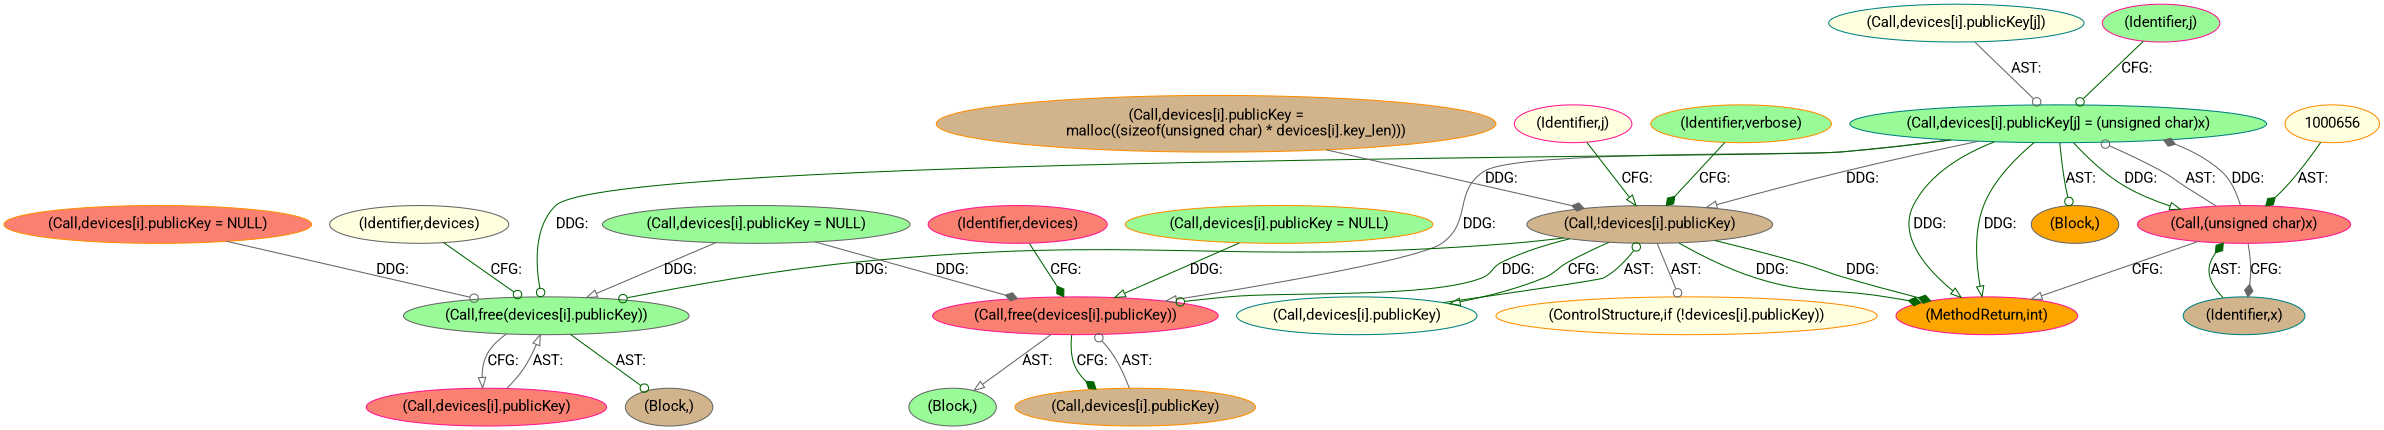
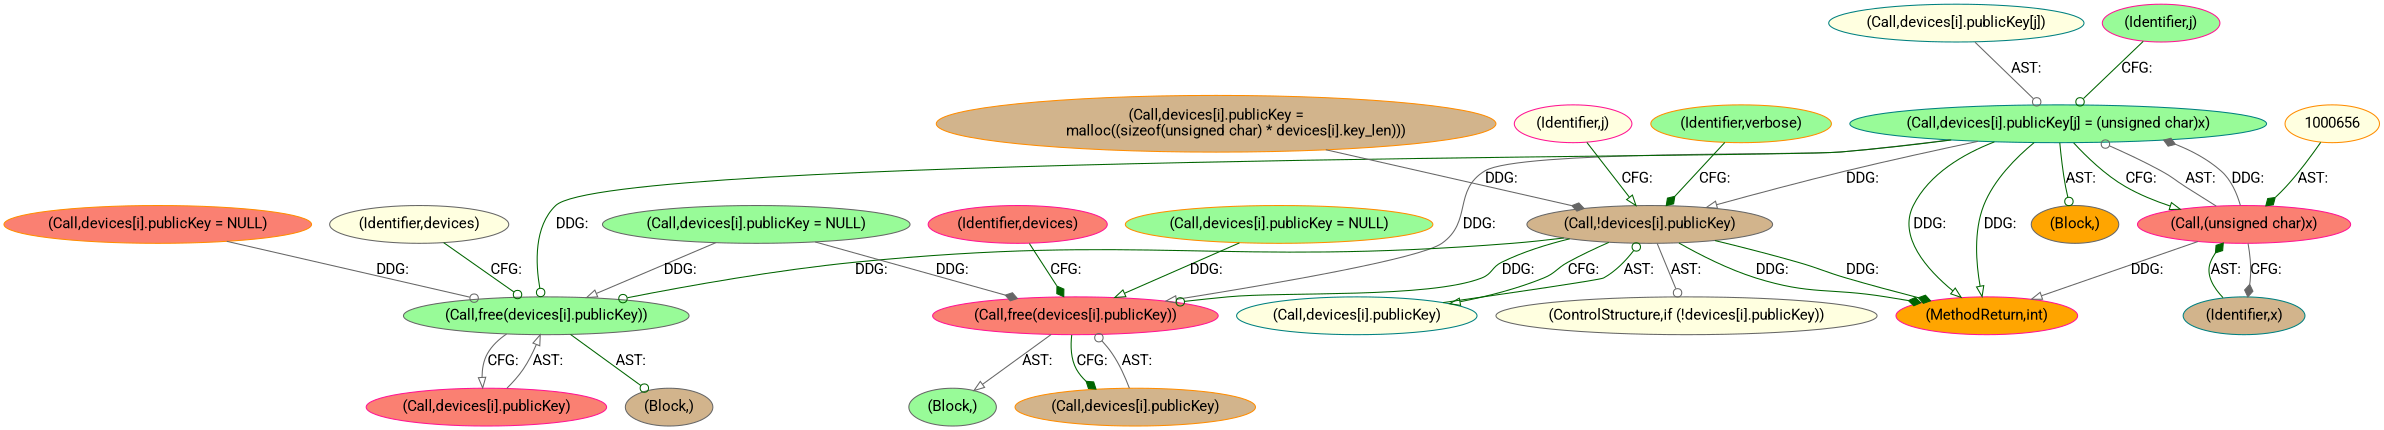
(2143, 179) -> (2143, 179)
(2150, 270) -> (2150, 270)
(1687, 316) -> (1687, 316)
